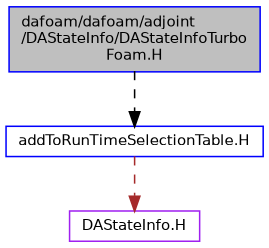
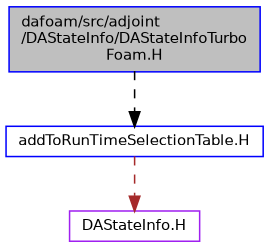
(135, 39) -> (135, 39)
